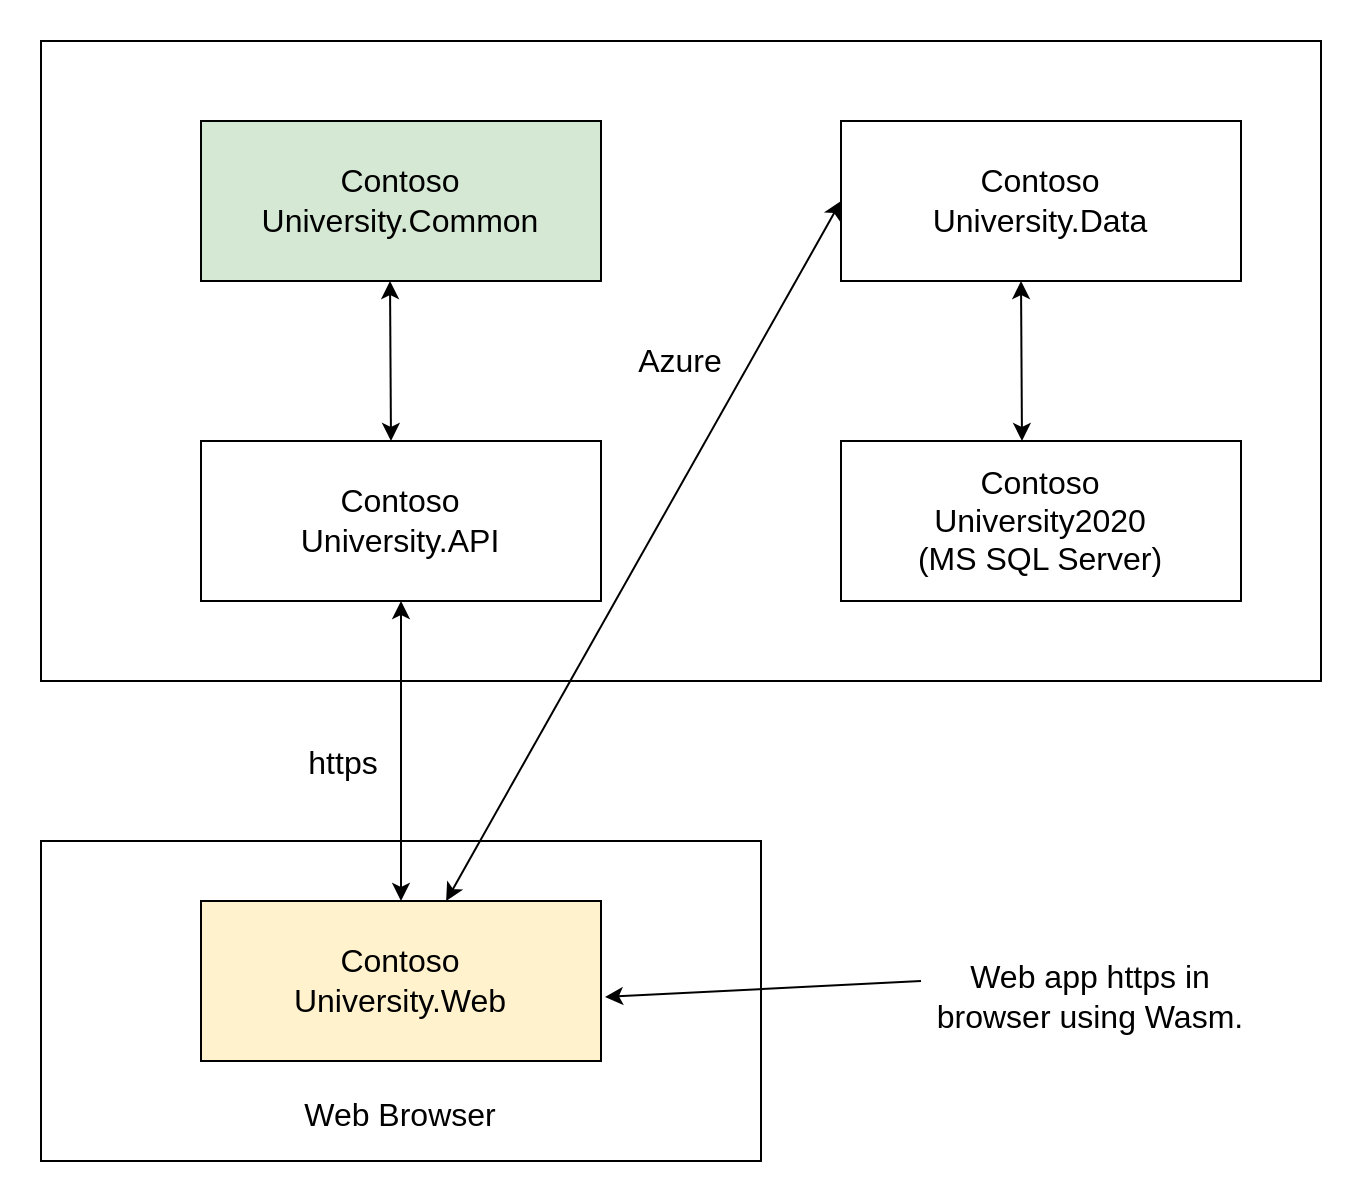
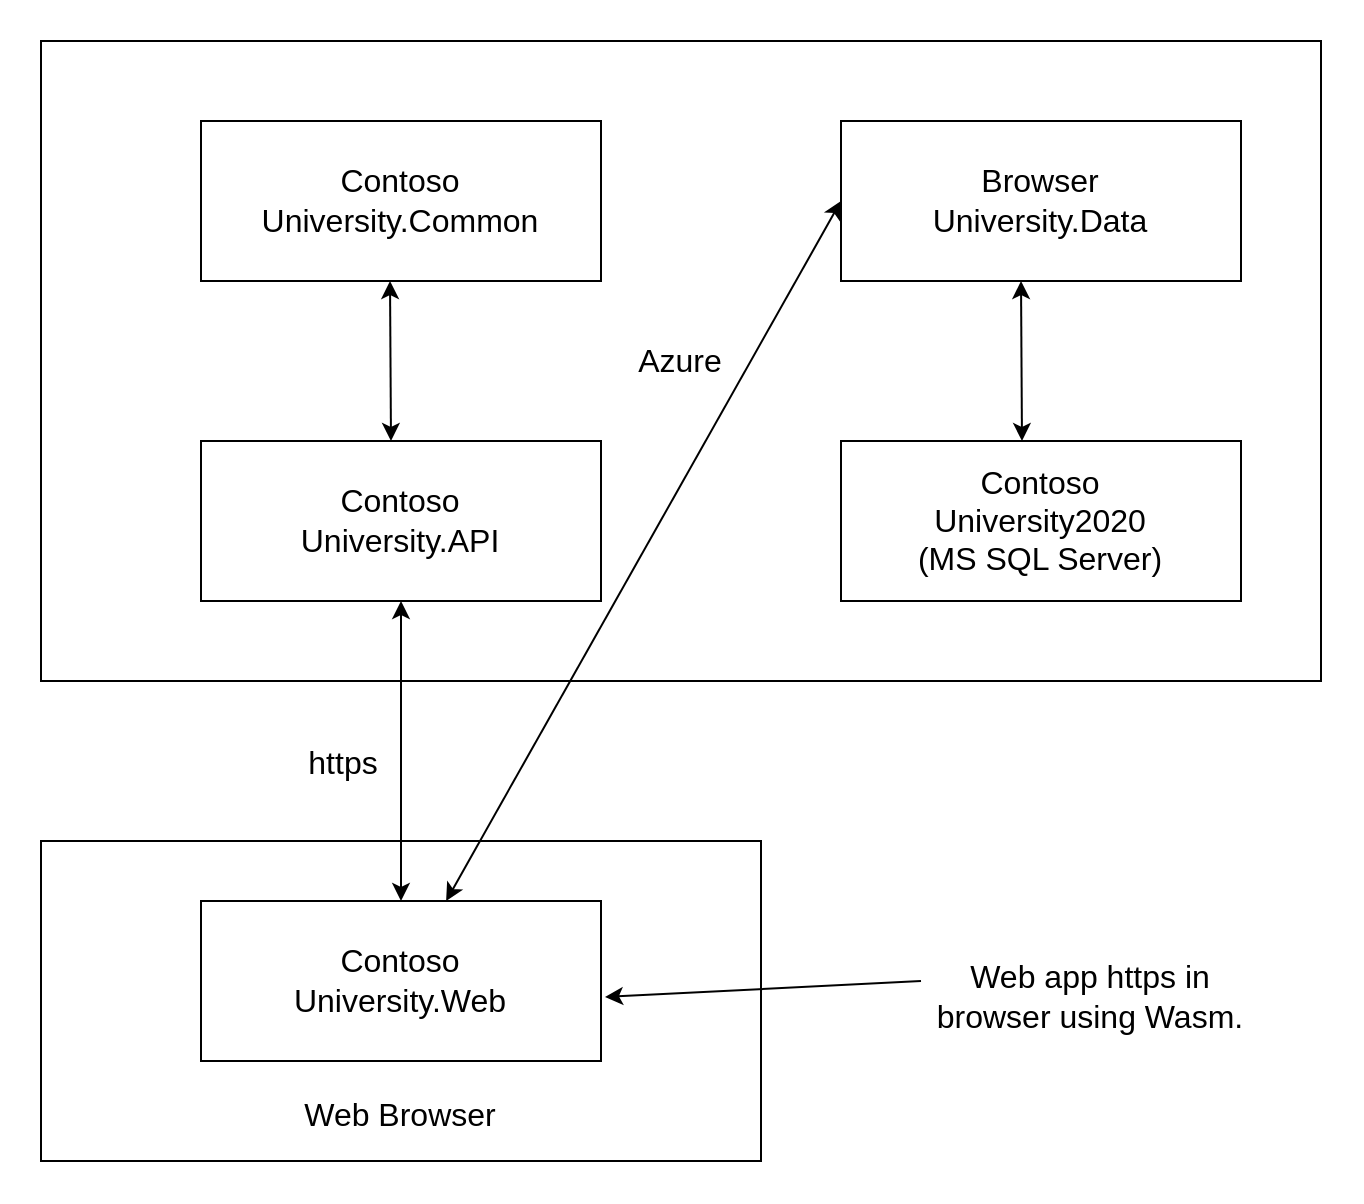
(401, 201) -> (401, 201)
(1041, 201) -> (1041, 201)
(401, 981) -> (401, 981)
